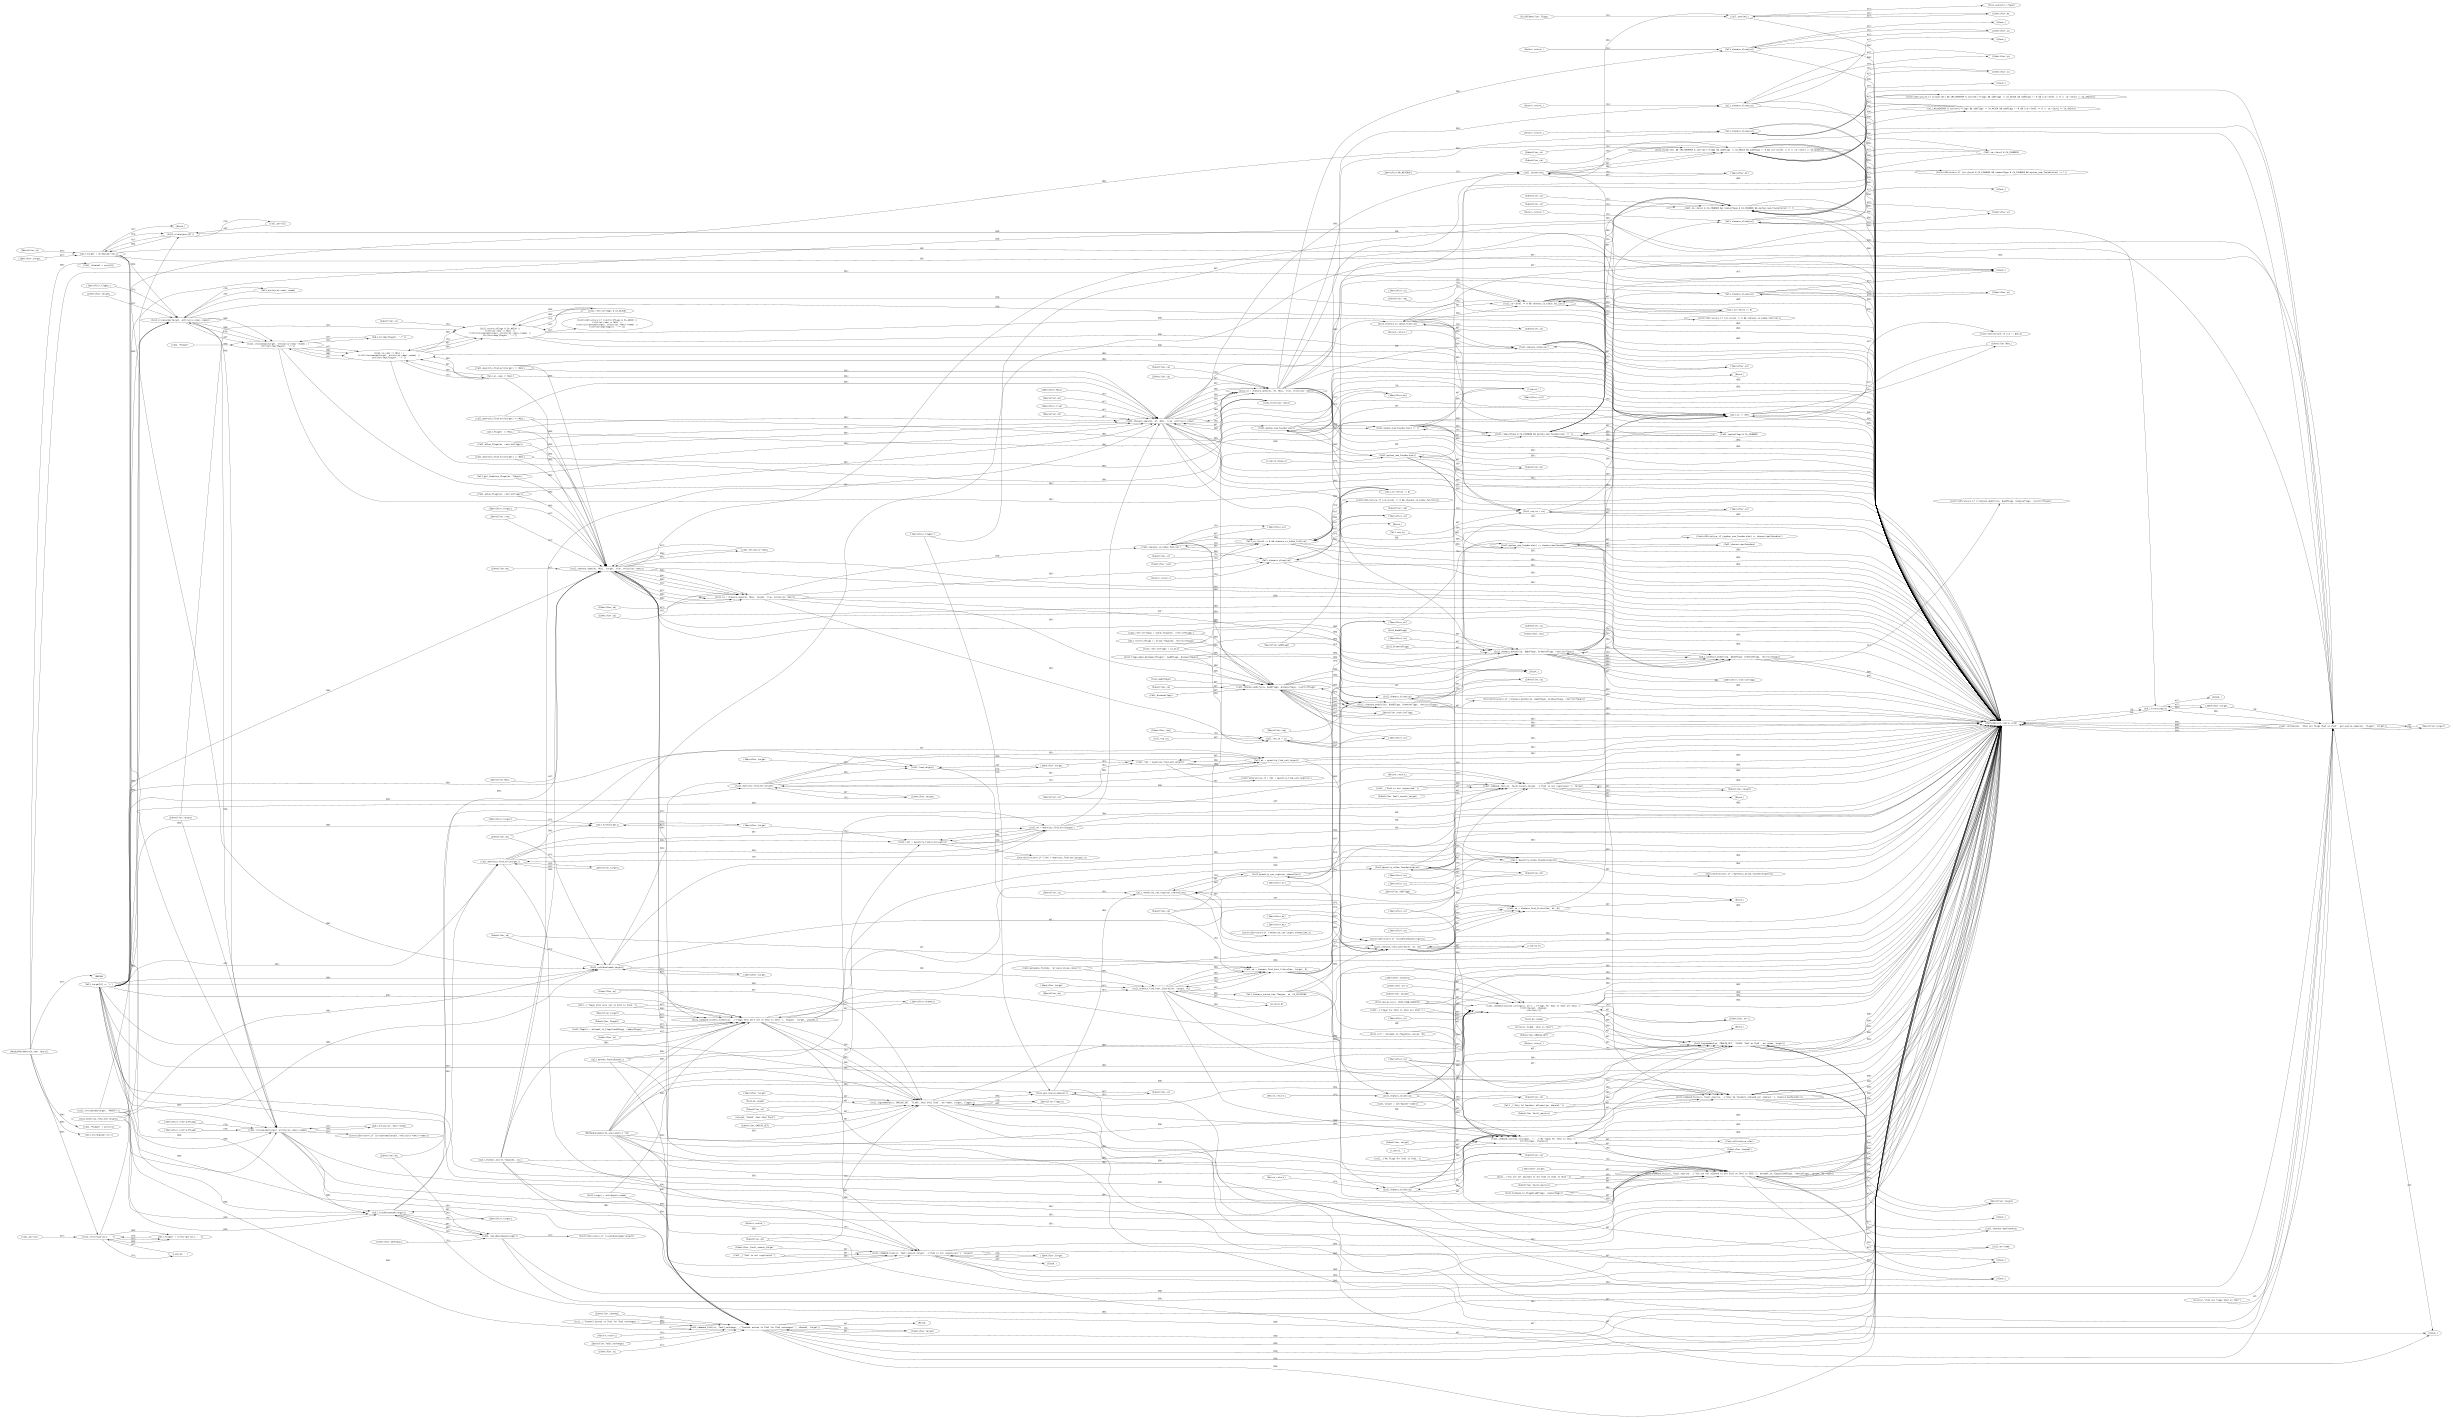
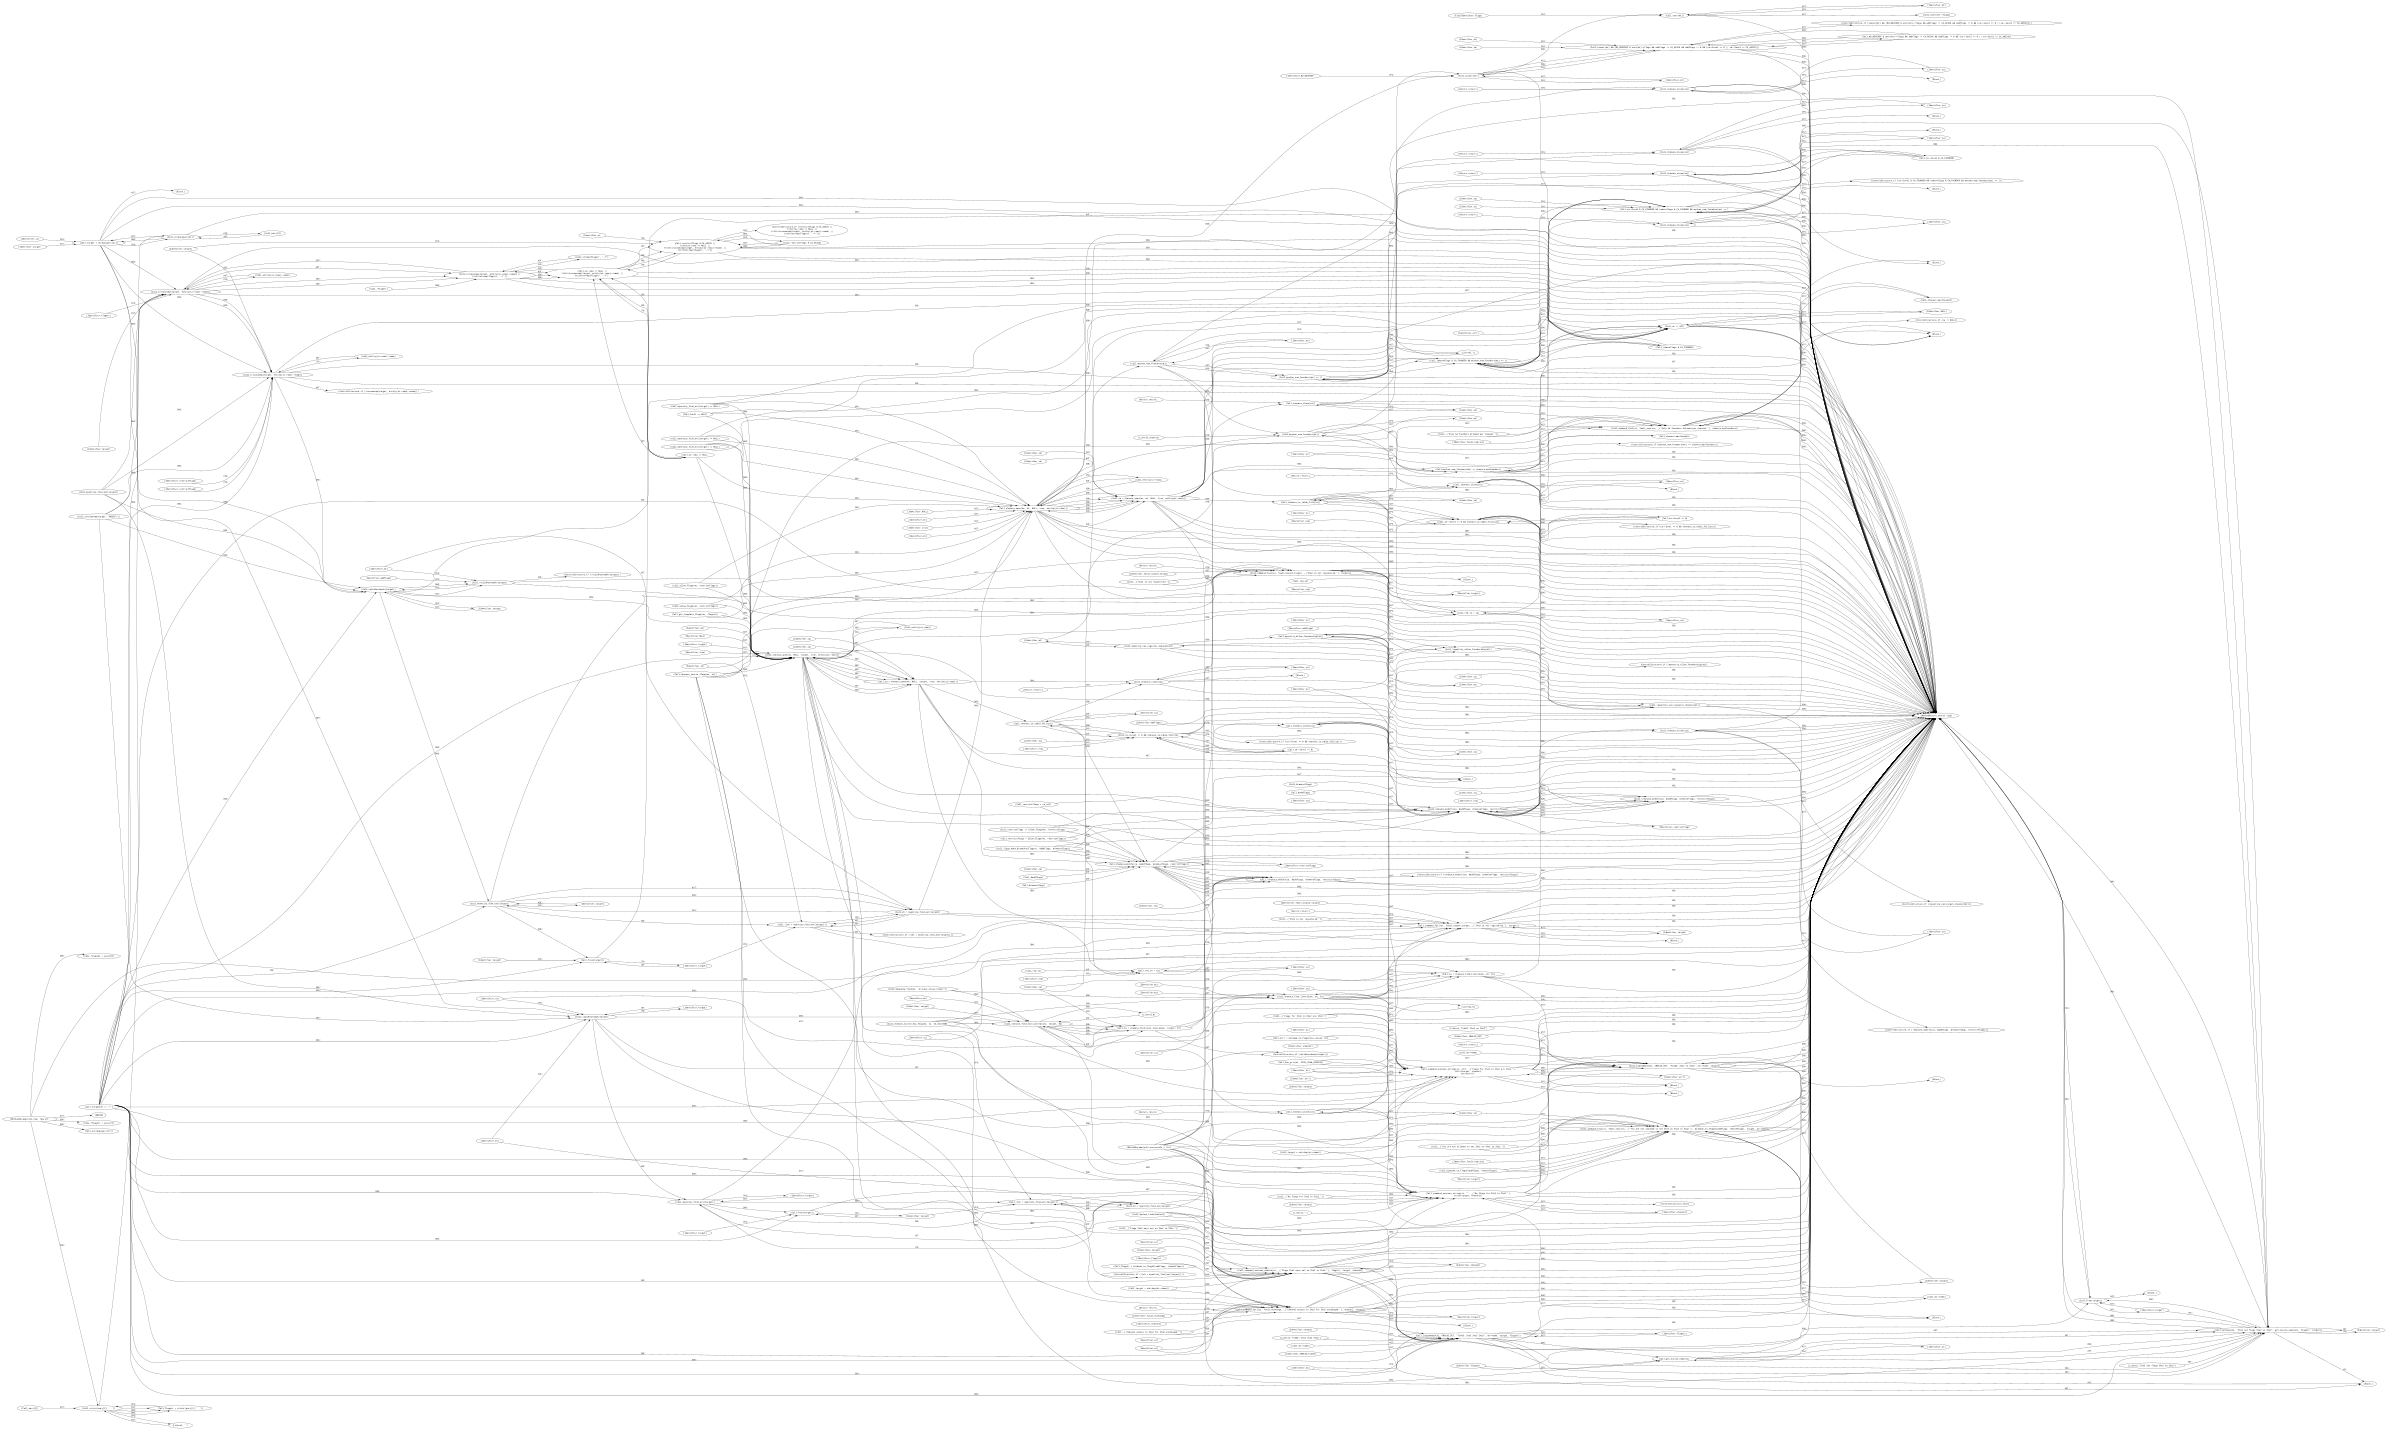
(500, 432) -> (695, 414)
(1207, 994) -> (976, 1024)
(1100, 996) -> (1810, 1064)
(755, 1126) -> (1301, 1354)
